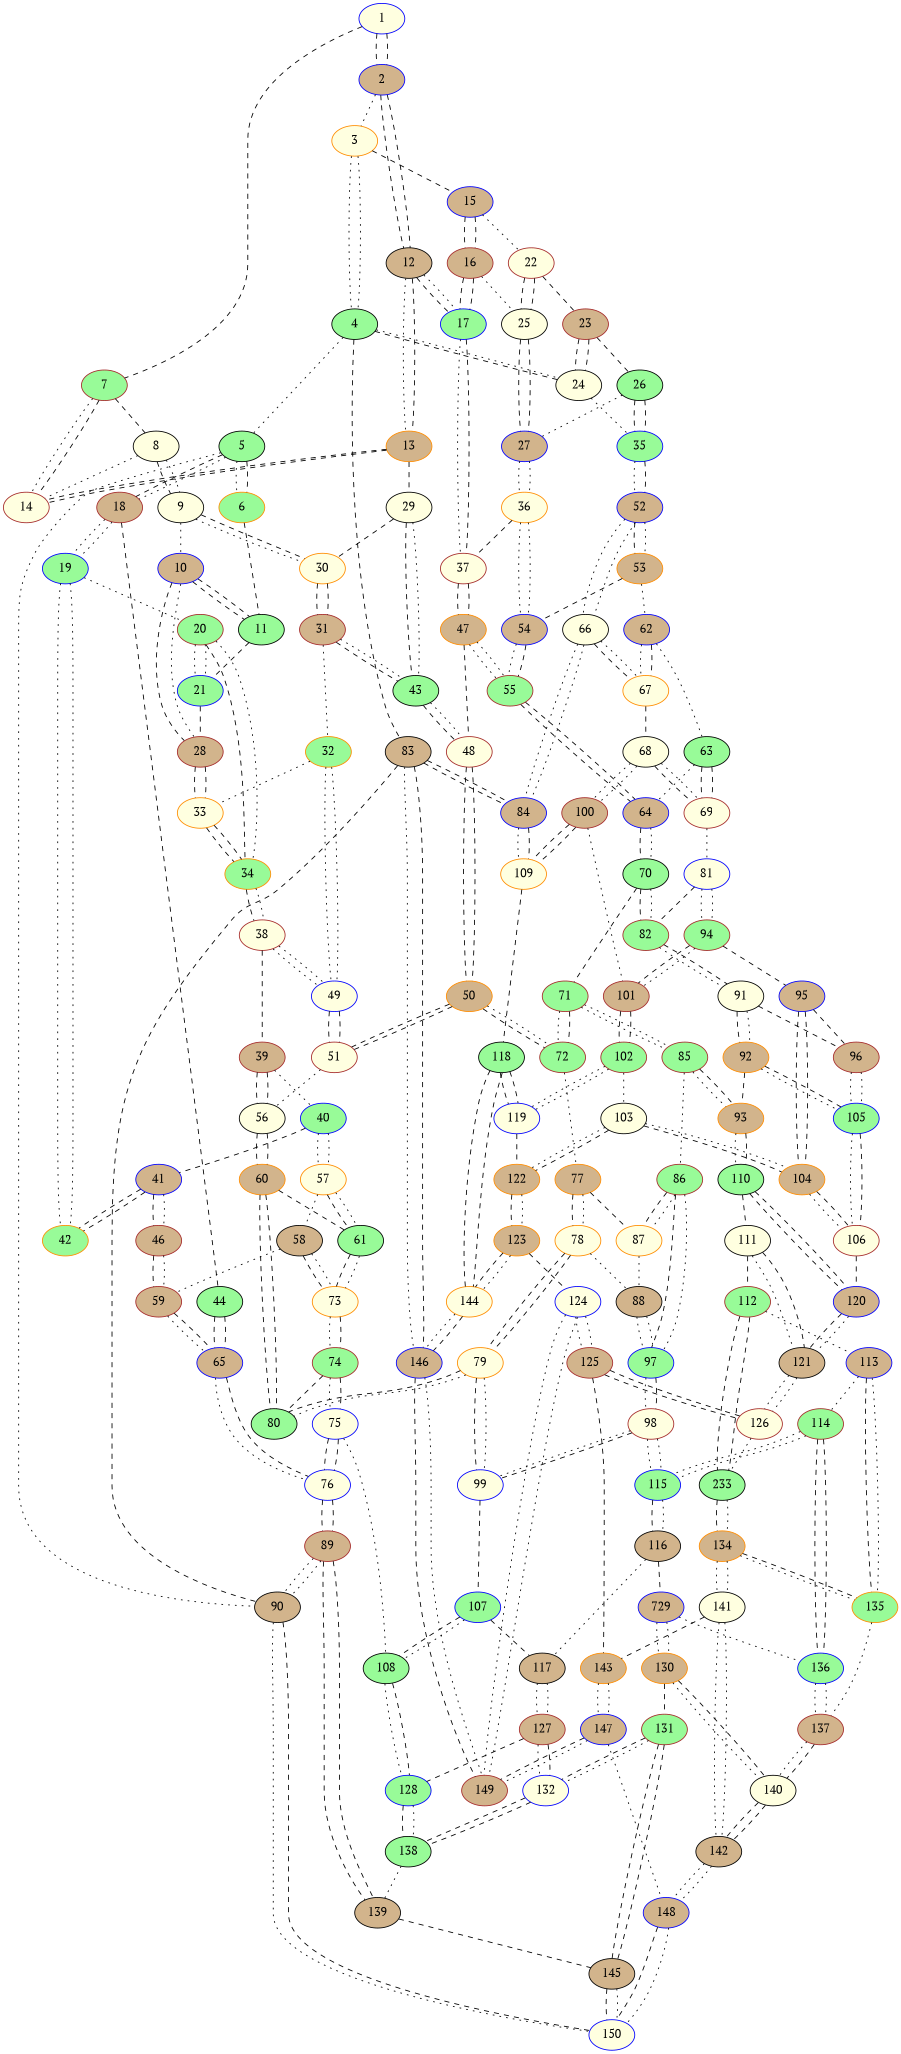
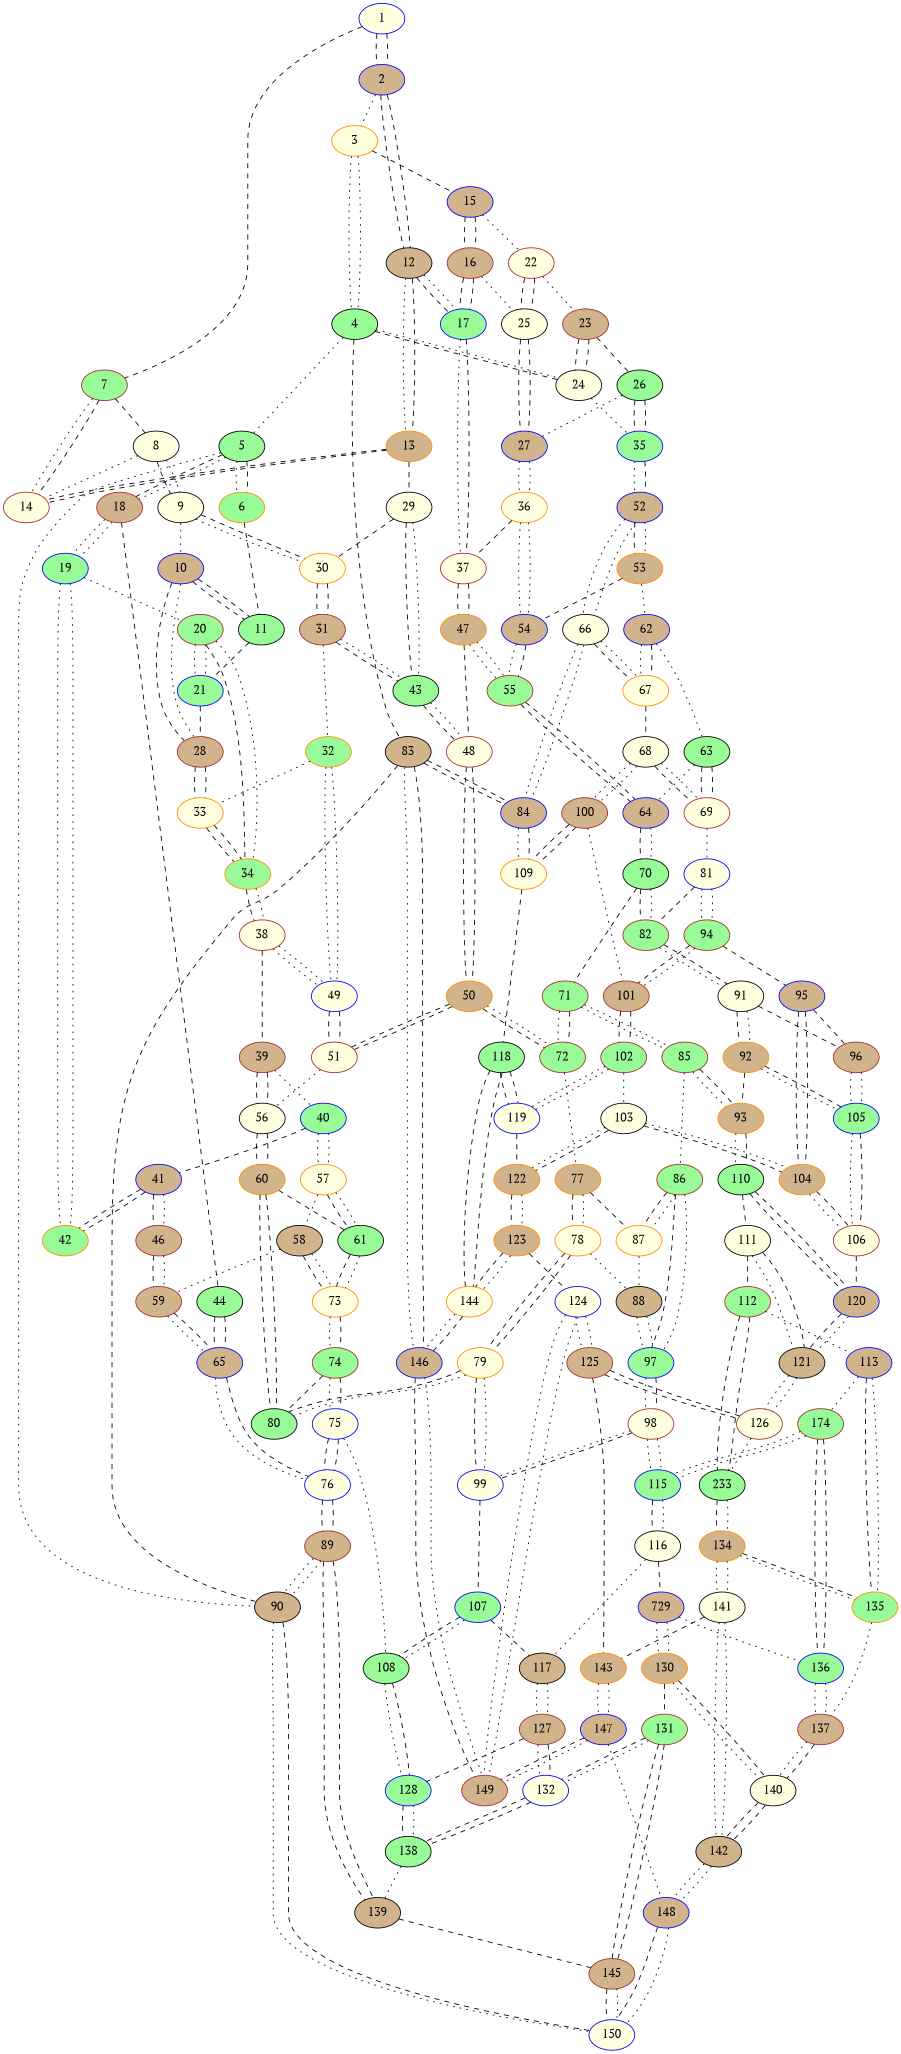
(558, 294) -> (558, 294)
(821, 1424) -> (821, 1424)
(658, 1546) -> (658, 1546)
(612, 1974) -> (612, 1974)
